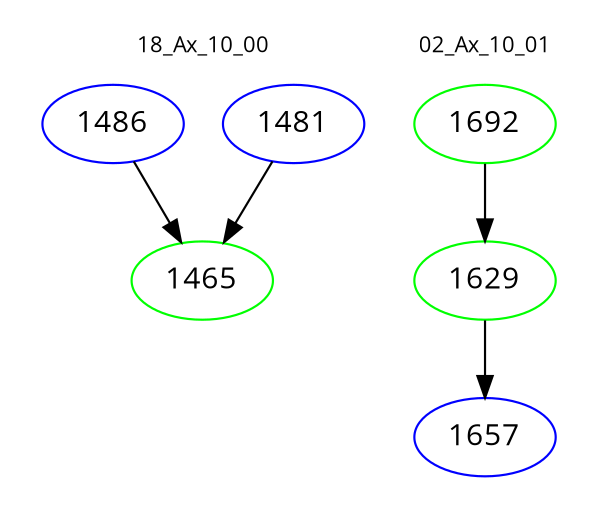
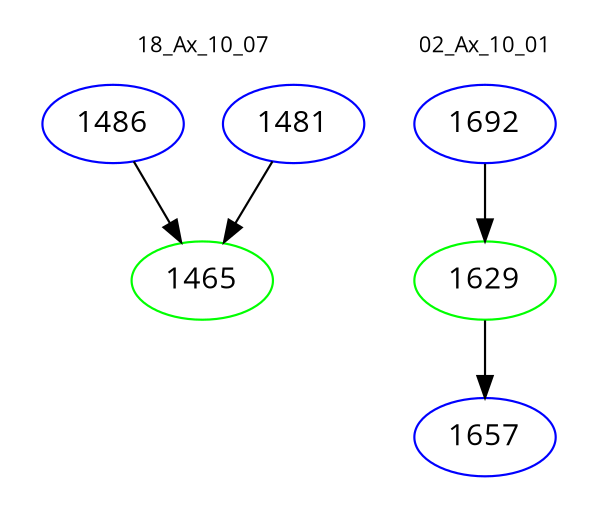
(203, 47) -> (203, 47)
(485, 124) -> (485, 124)
